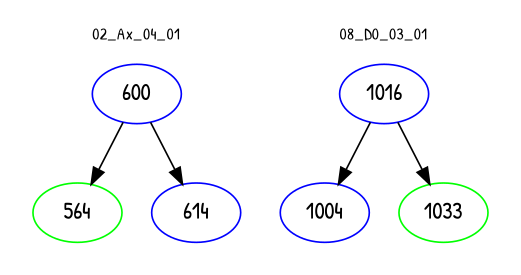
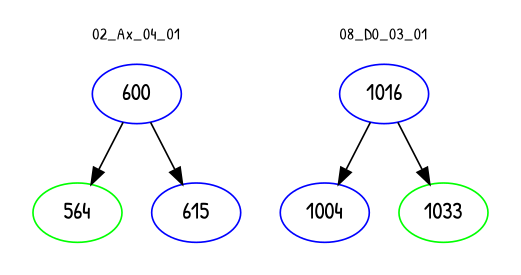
(196, 213) -> (196, 213)
